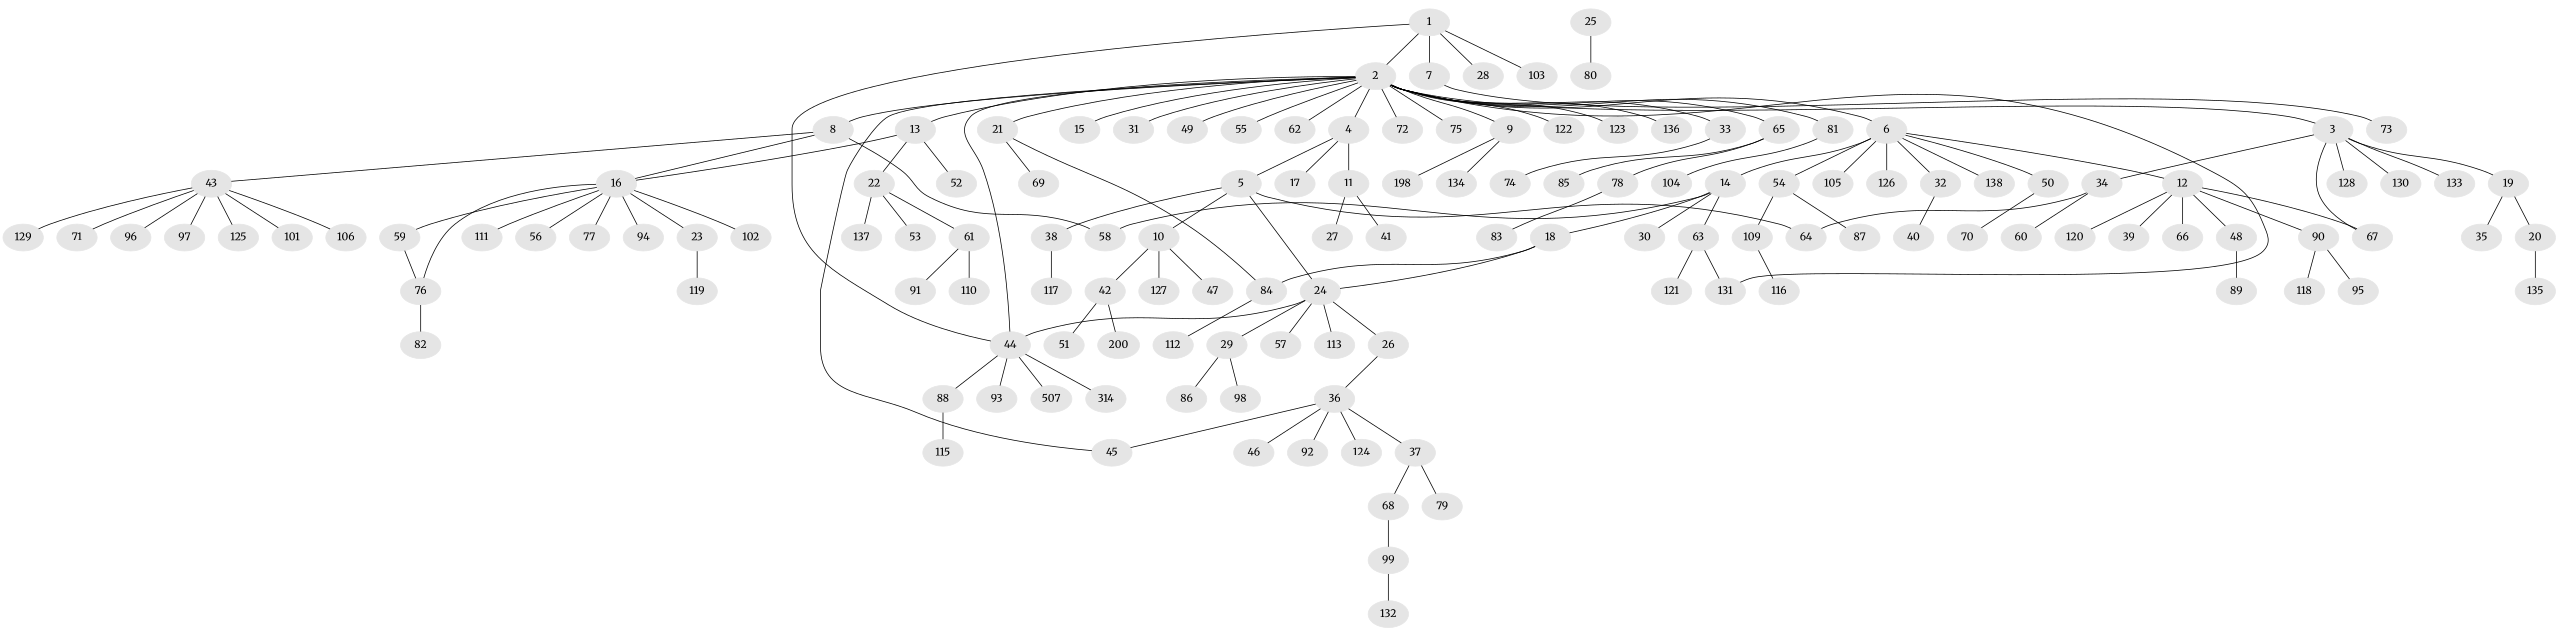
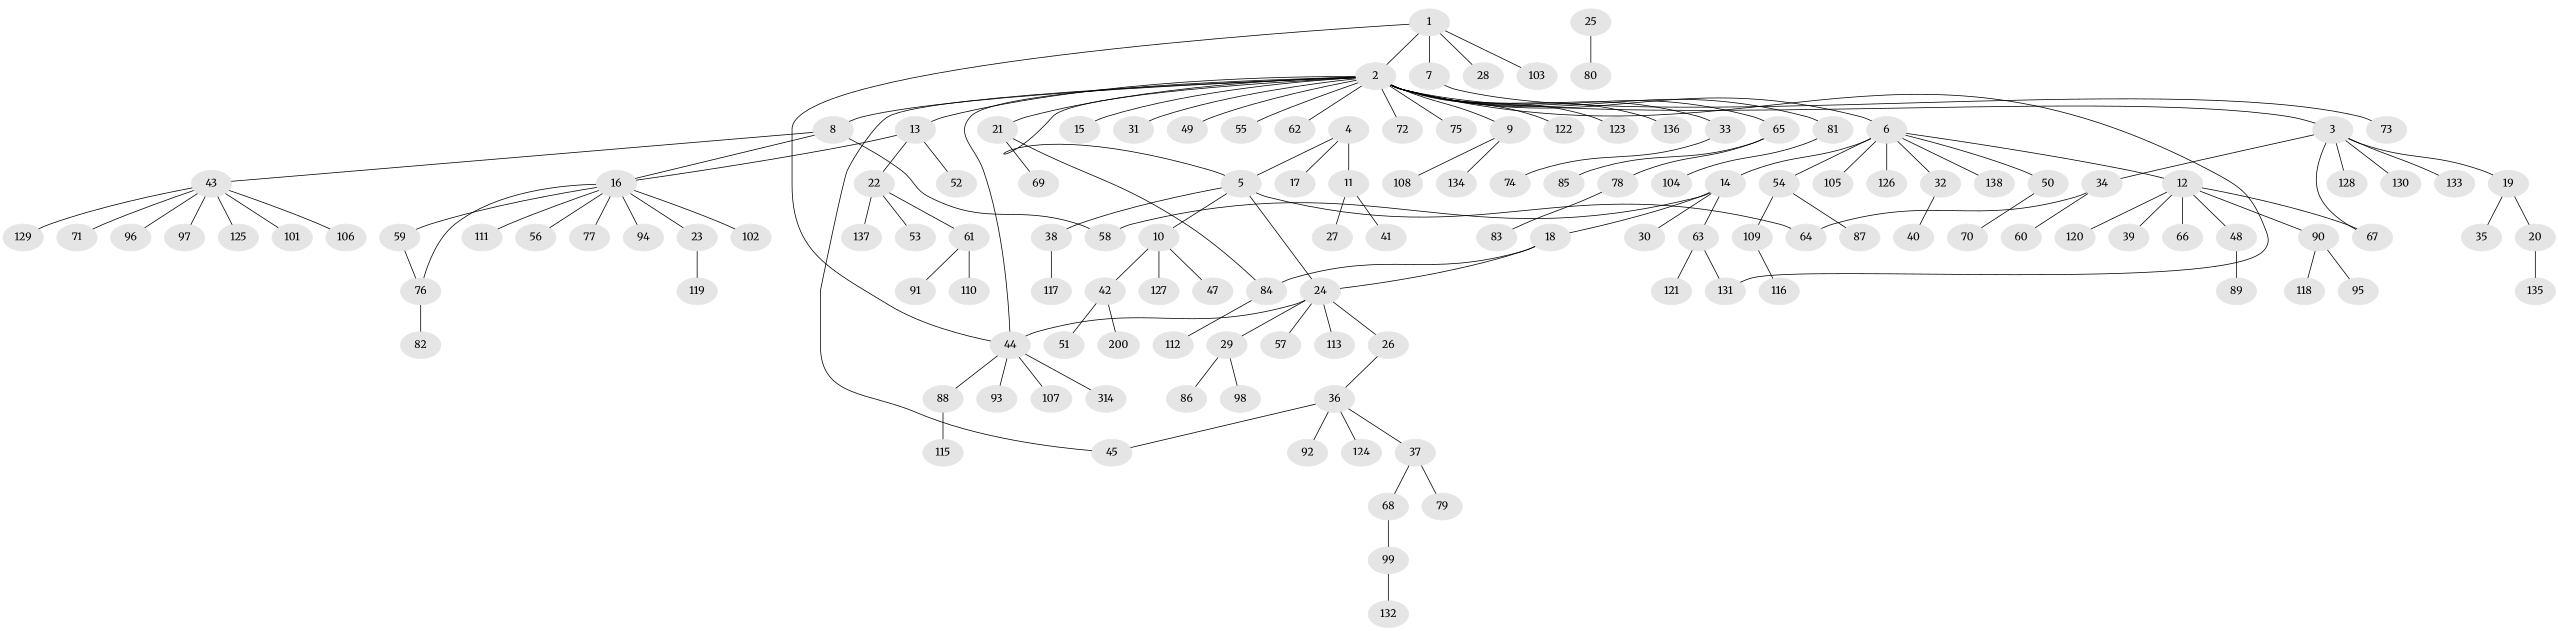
(1362, 103) -> (1049, 121)
(1403, 184) -> (1403, 184)
(1051, 399) -> (1051, 399)
(1254, 453) -> none
